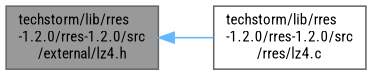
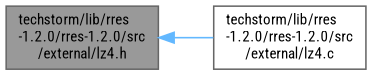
(290, 38) -> (290, 38)
